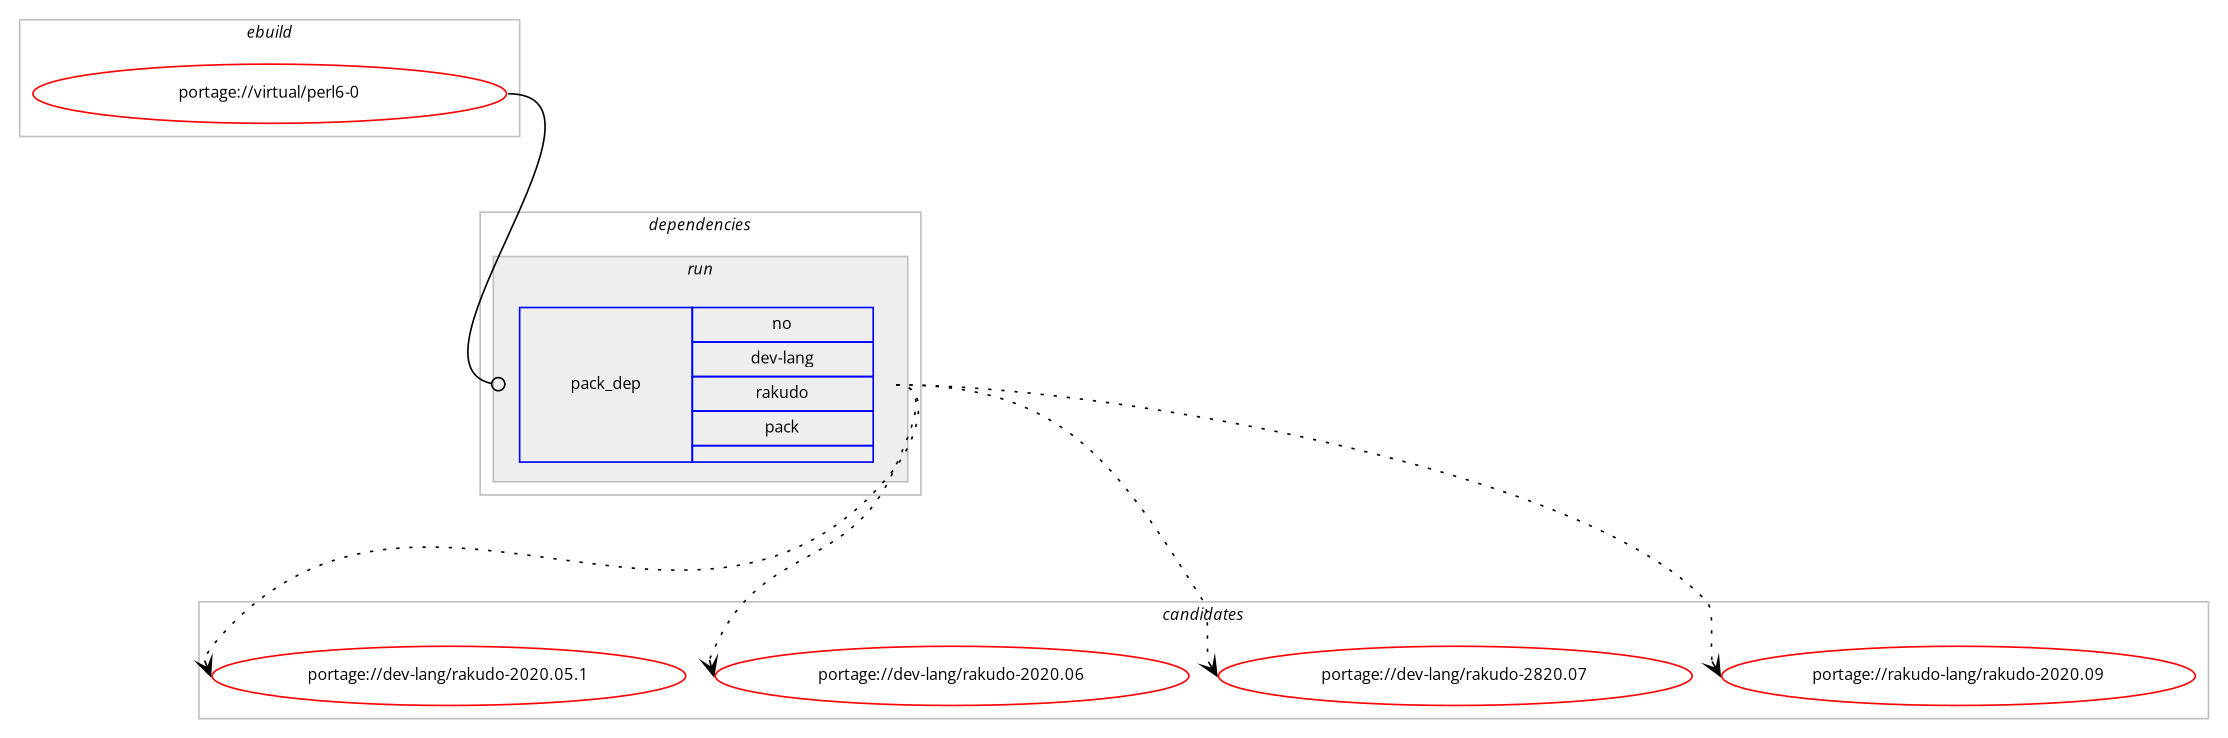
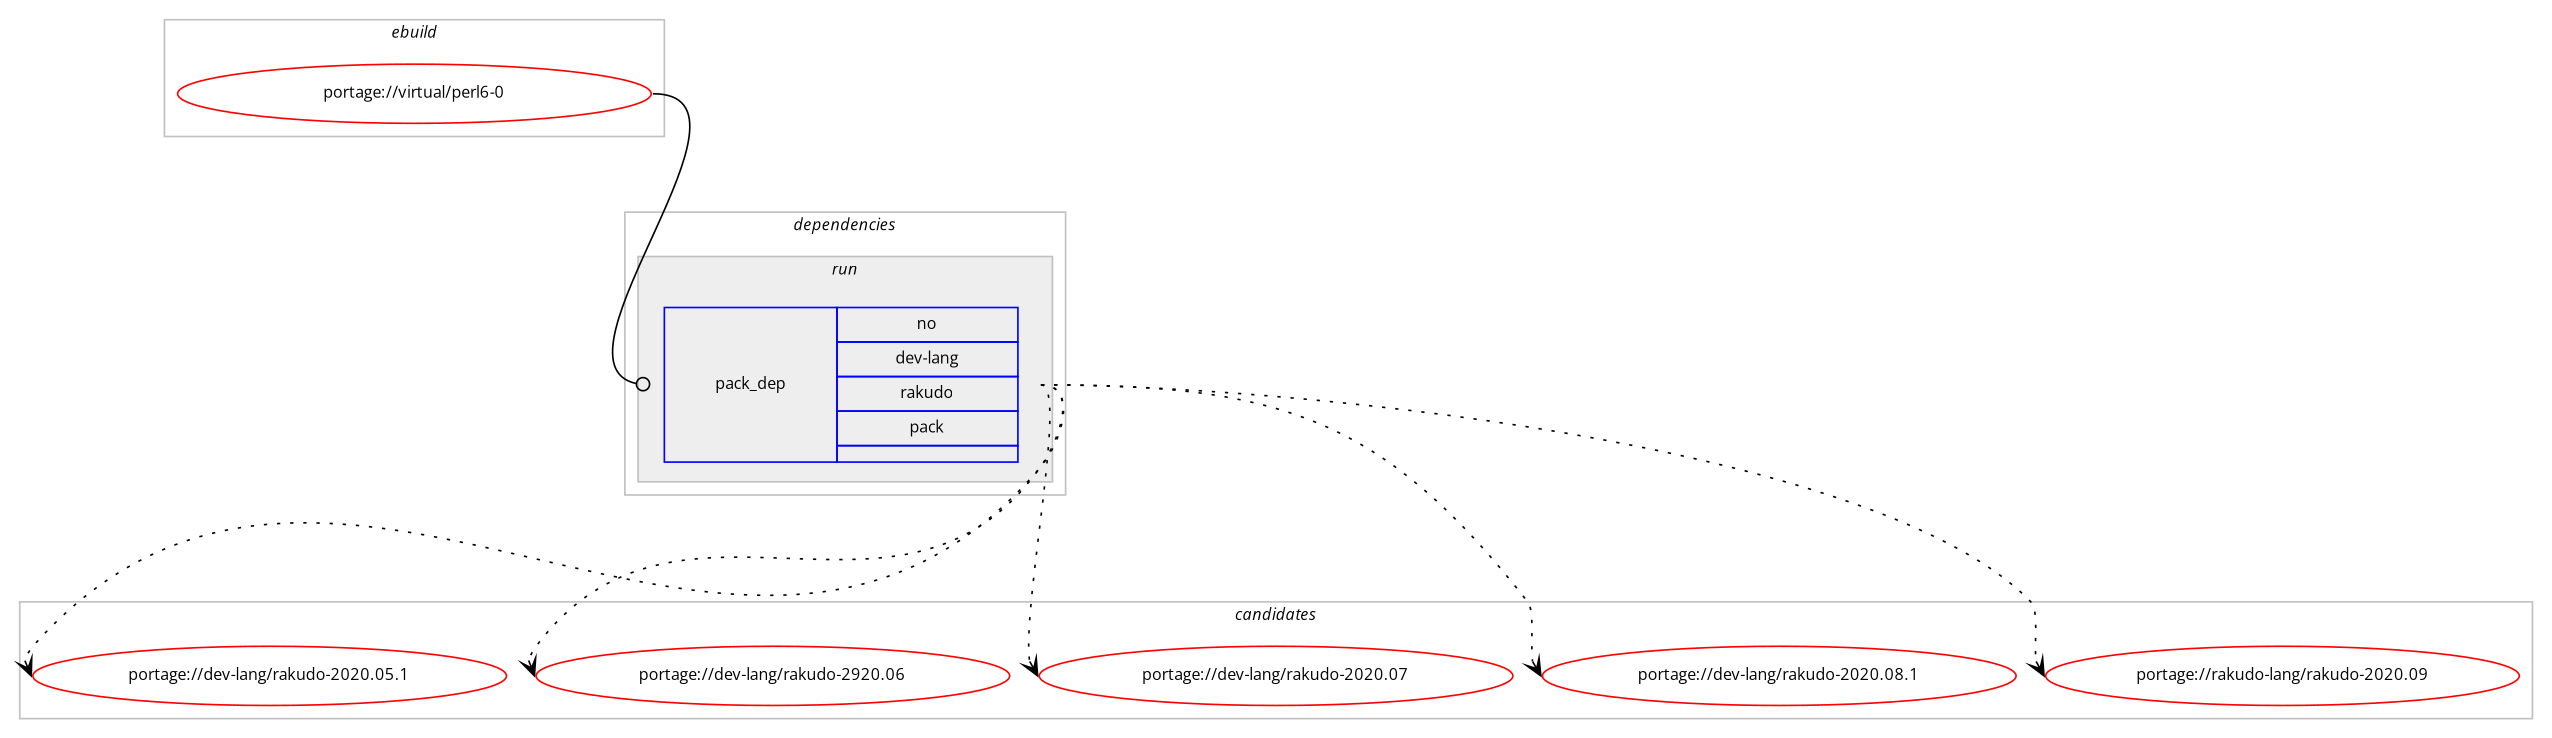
(952, 676) -> (773, 676)
(1455, 676) -> (1276, 676)
none -> (1779, 676)
